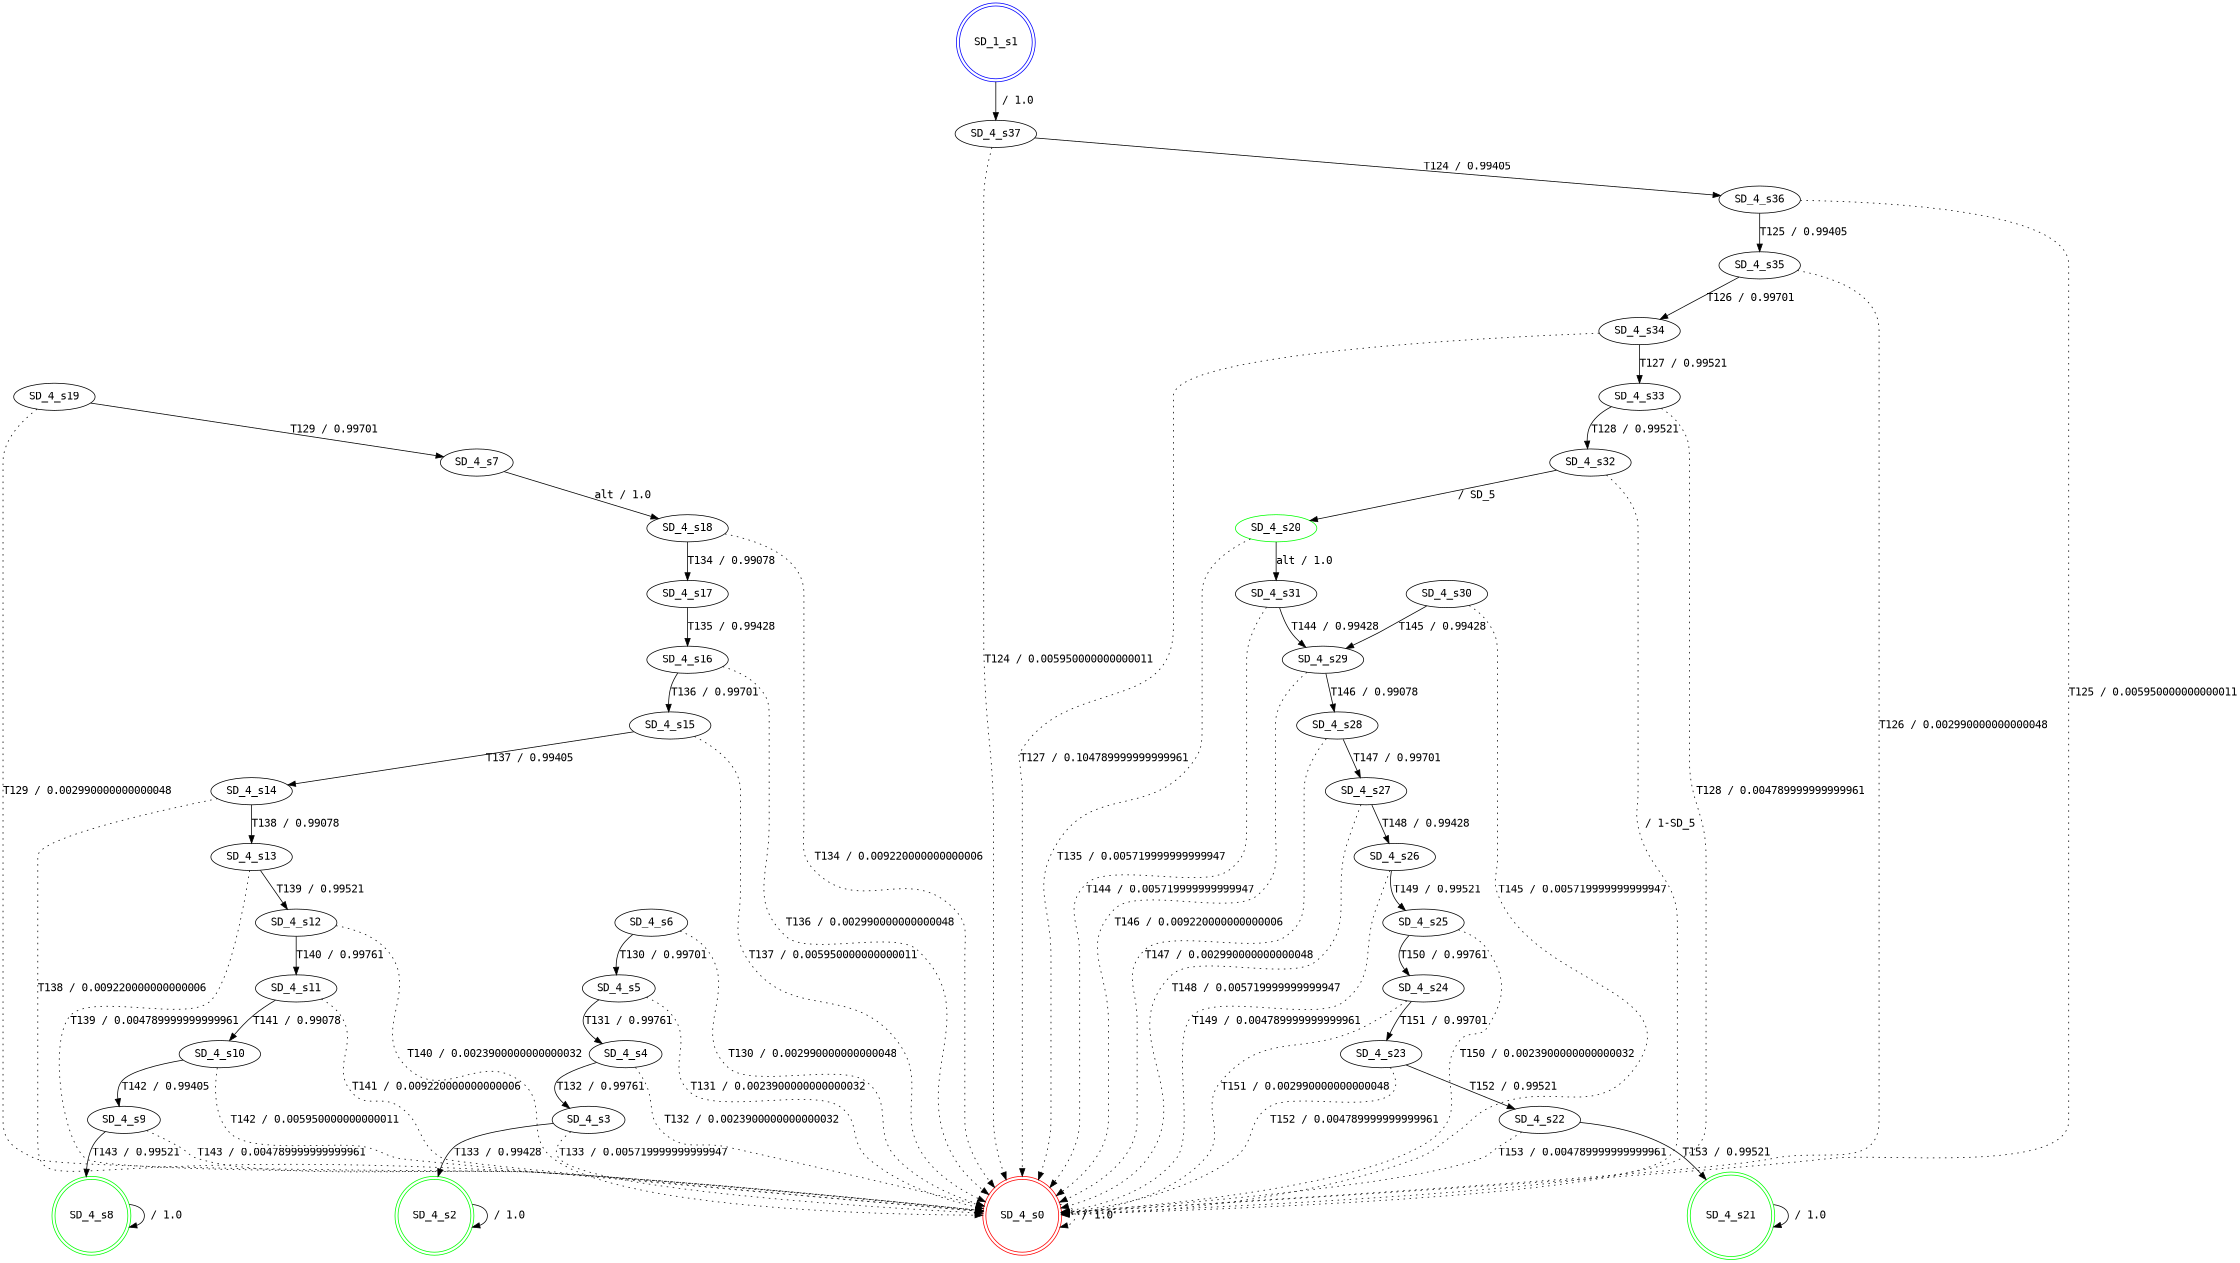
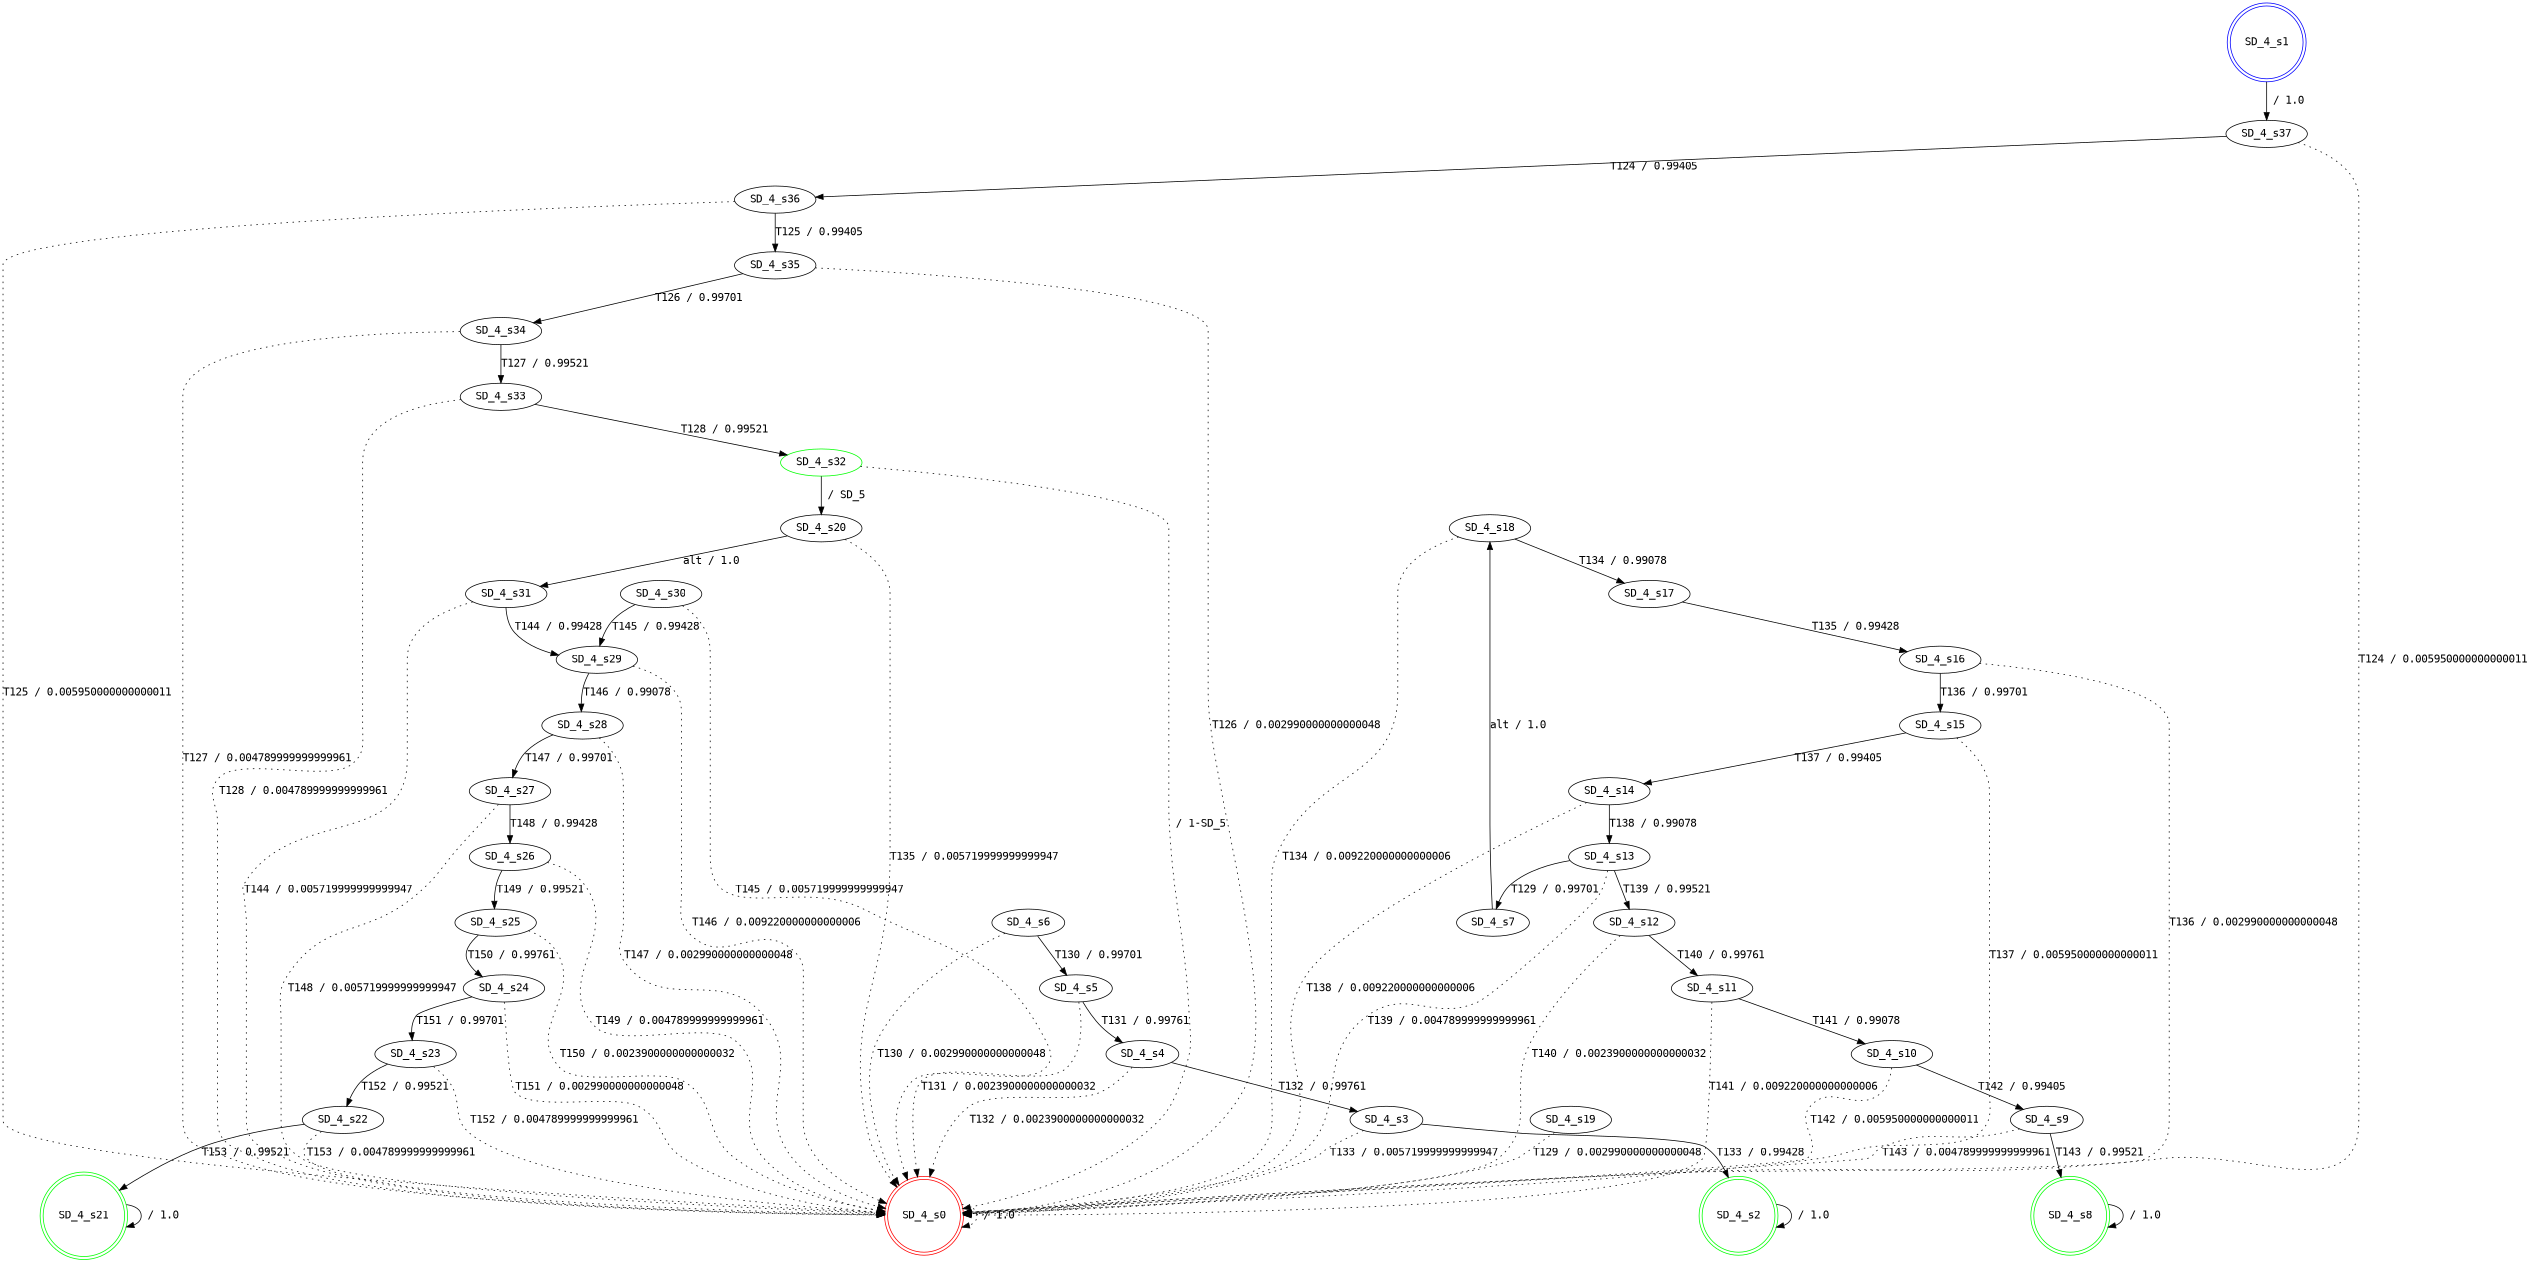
(996, 42) -> (2267, 42)
(263, 429) -> (1529, 873)
(1590, 463) -> (821, 463)
(1276, 528) -> (821, 528)
(1104, 758) -> (267, 758)
